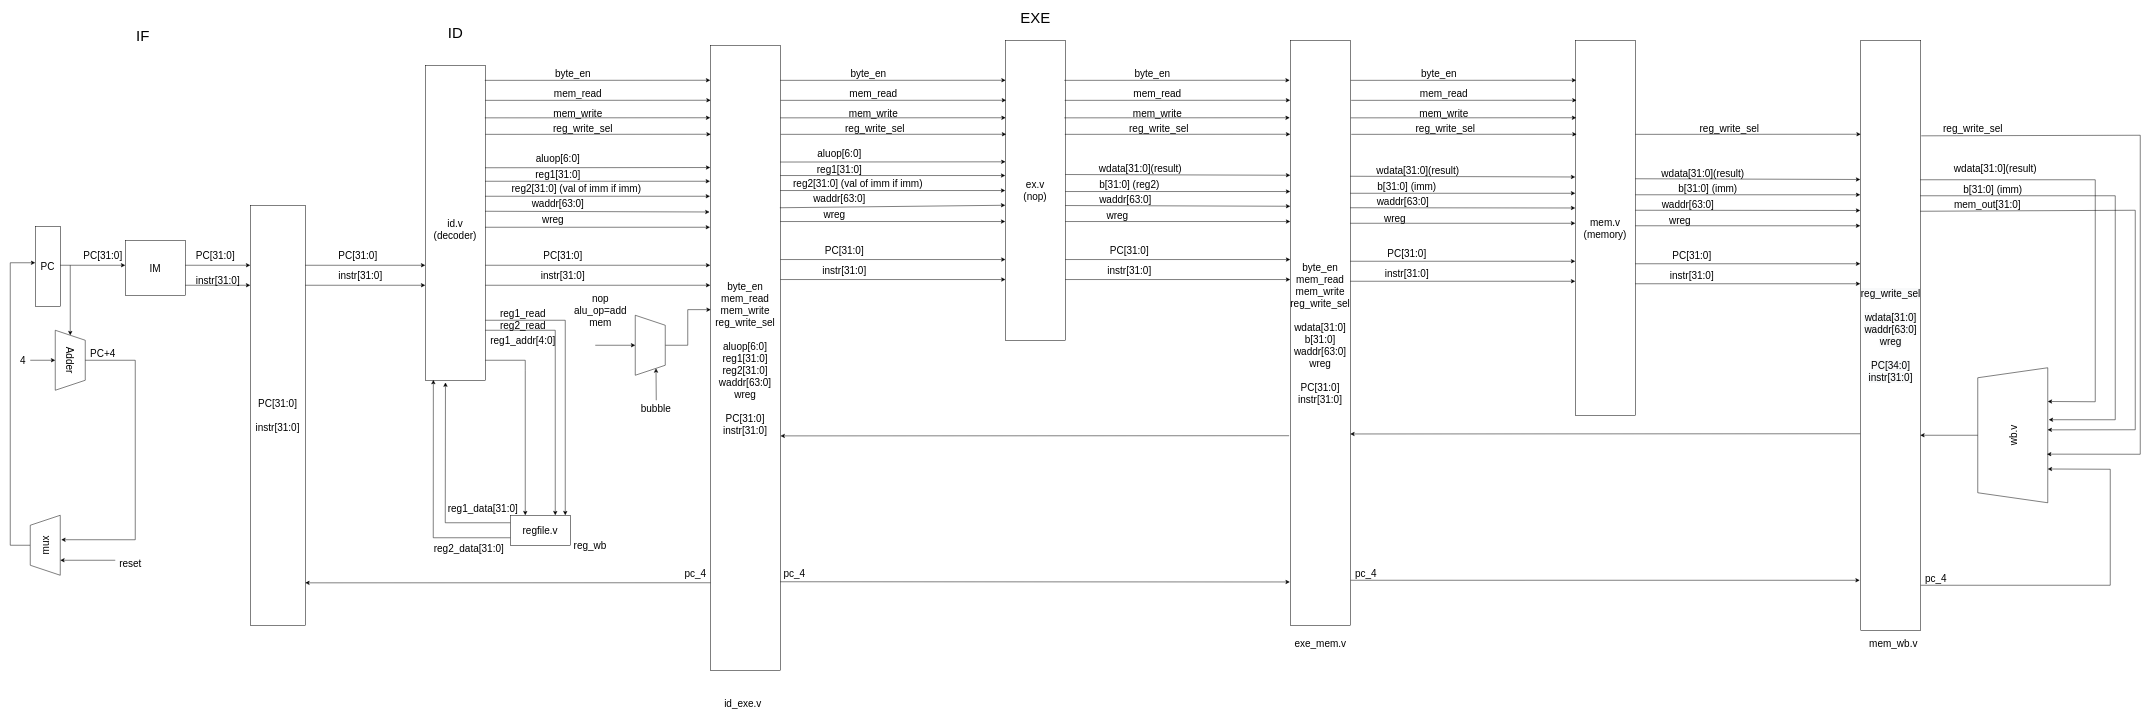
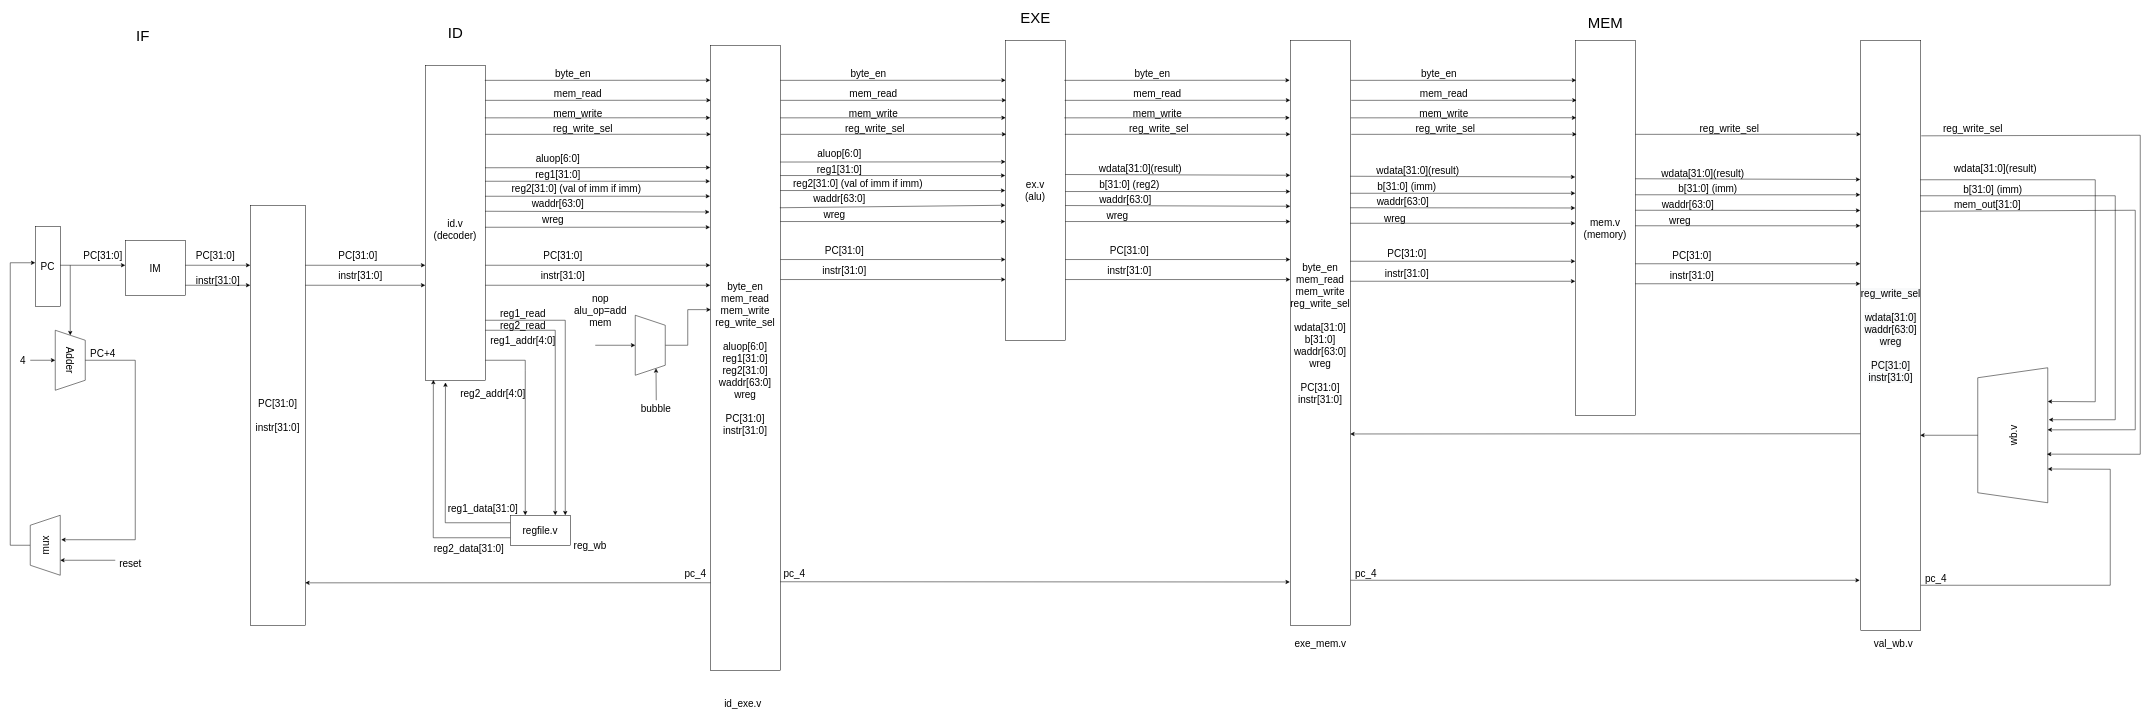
none -> (1605, 23)
(1035, 190) -> (1035, 190)
(1891, 335) -> (1891, 335)
none -> (493, 393)
(785, 436) -> none
(1894, 643) -> (1894, 643)
